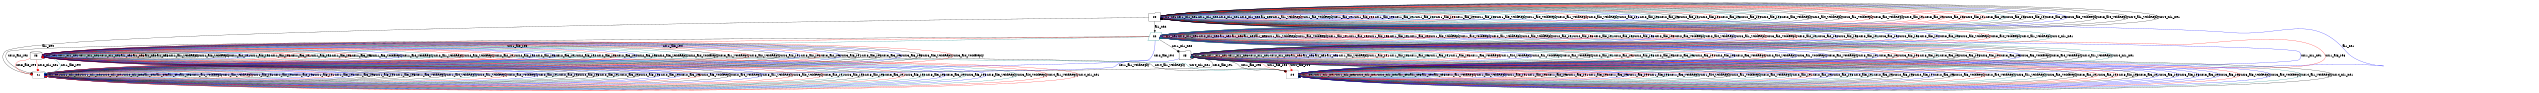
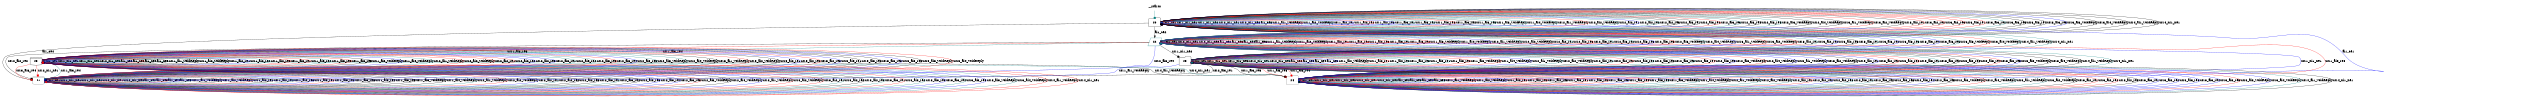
none -> (1155, 7)
